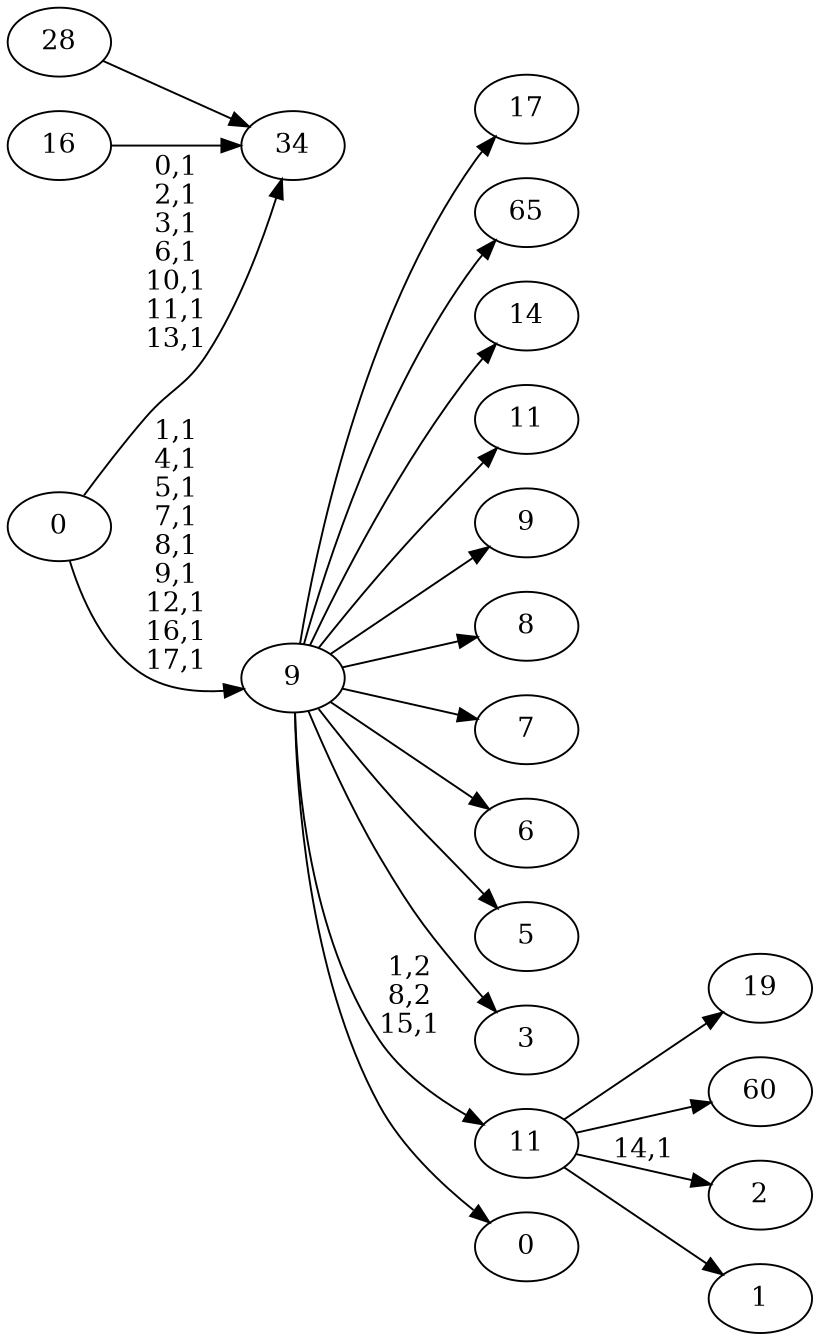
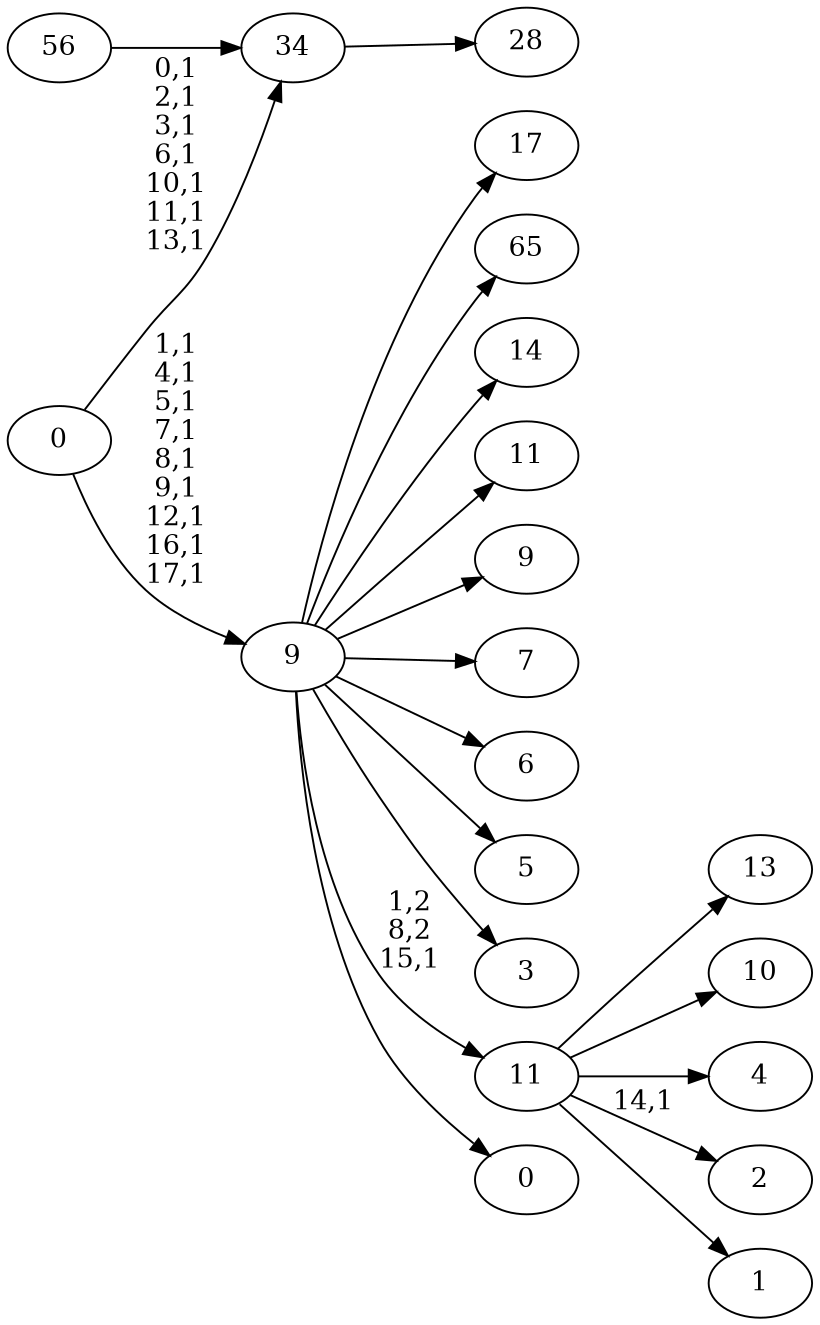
(167, 90) -> (400, 45)
(59, 146) -> (59, 48)
(527, 626) -> none
(760, 988) -> (760, 870)
none -> (760, 1076)
(760, 1092) -> (760, 973)
